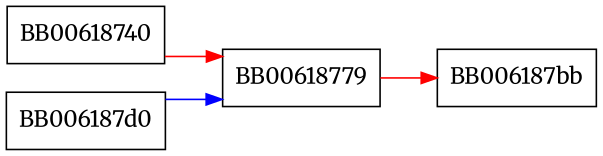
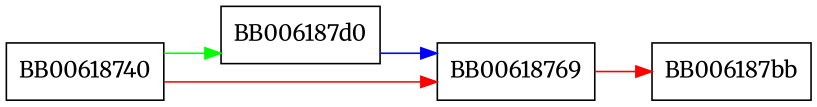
none -> (185, 53)
(301, 78) -> (516, 72)
